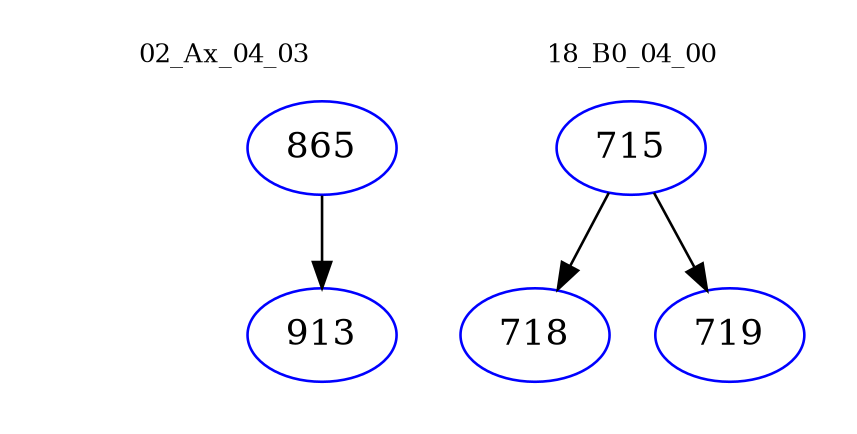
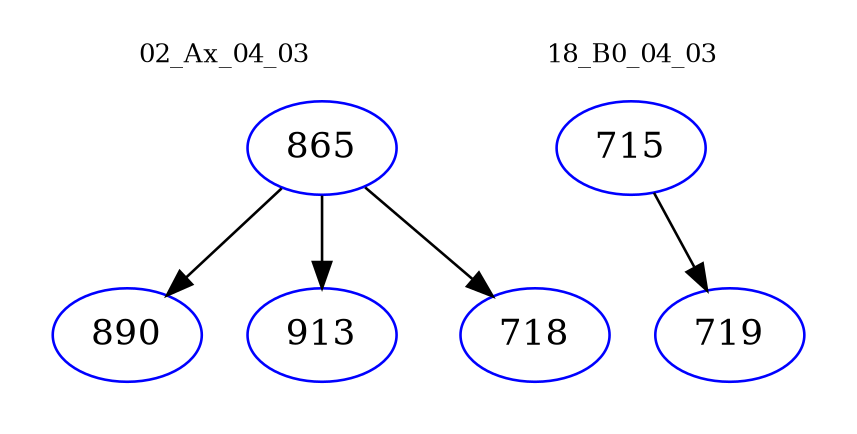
(632, 56) -> (632, 56)
(590, 229) -> (400, 217)
none -> (127, 335)
